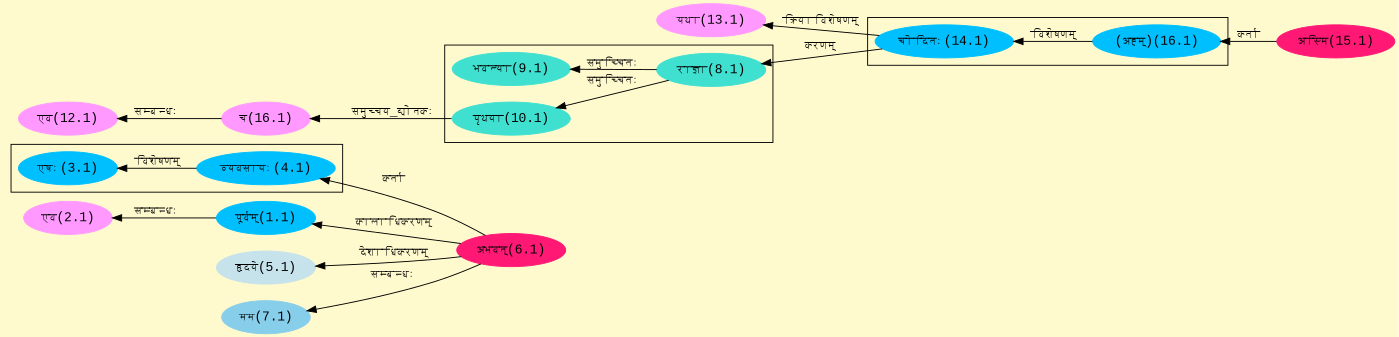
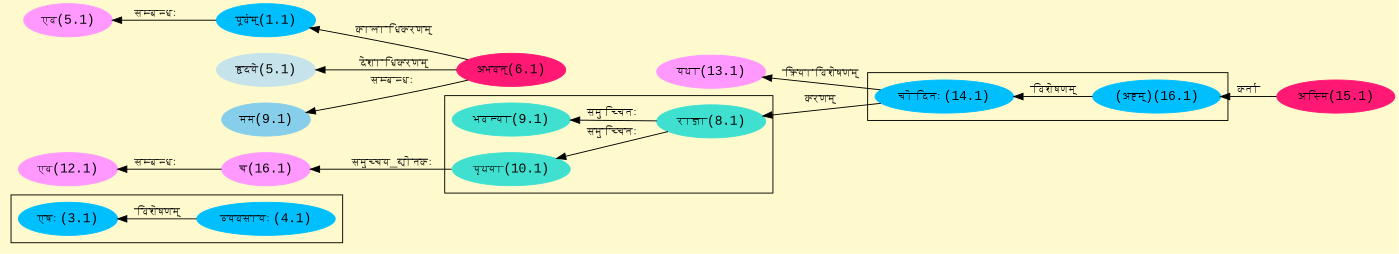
(410, 202) -> none
(68, 218) -> (68, 20)
(266, 317) -> (266, 120)
